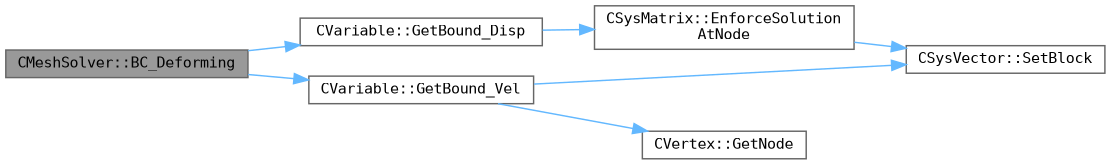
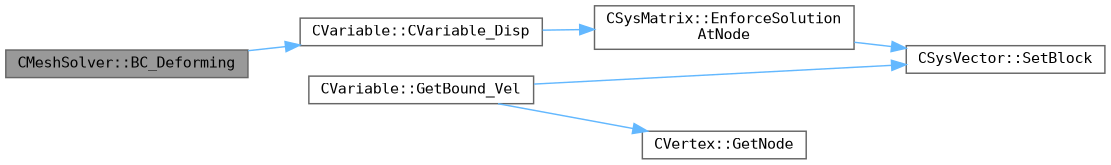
(421, 32) -> (421, 32)
(271, 77) -> none
